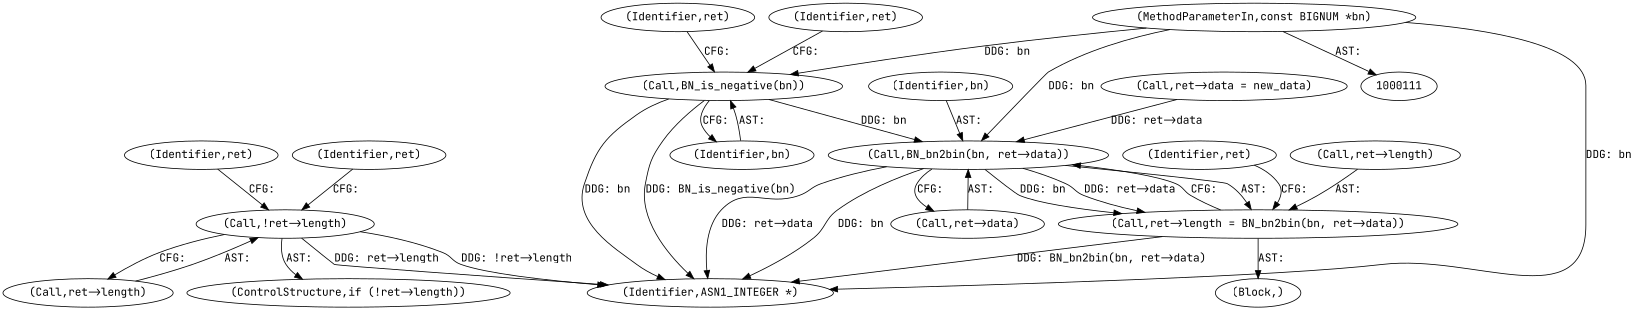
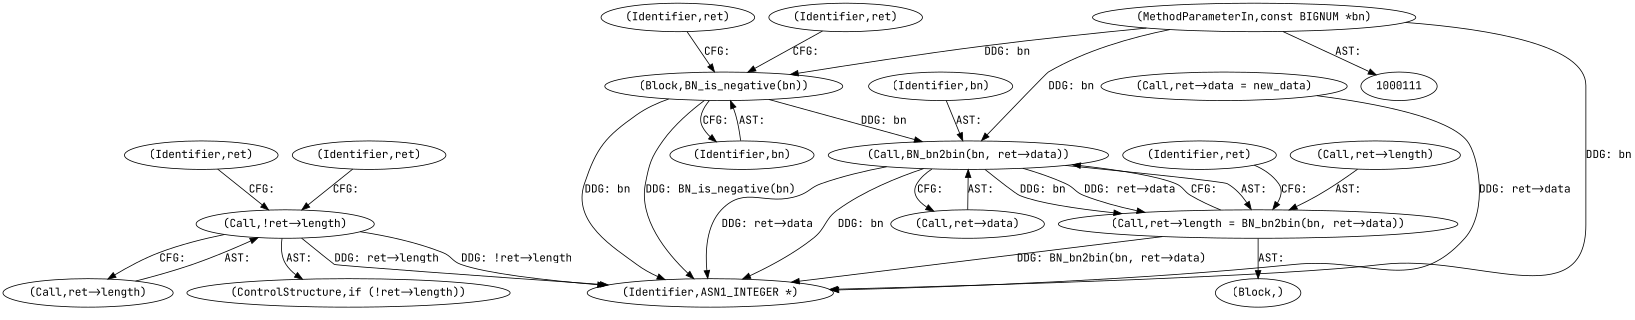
(724, 86) -> (724, 86)
(1101, 120) -> (1287, 265)
